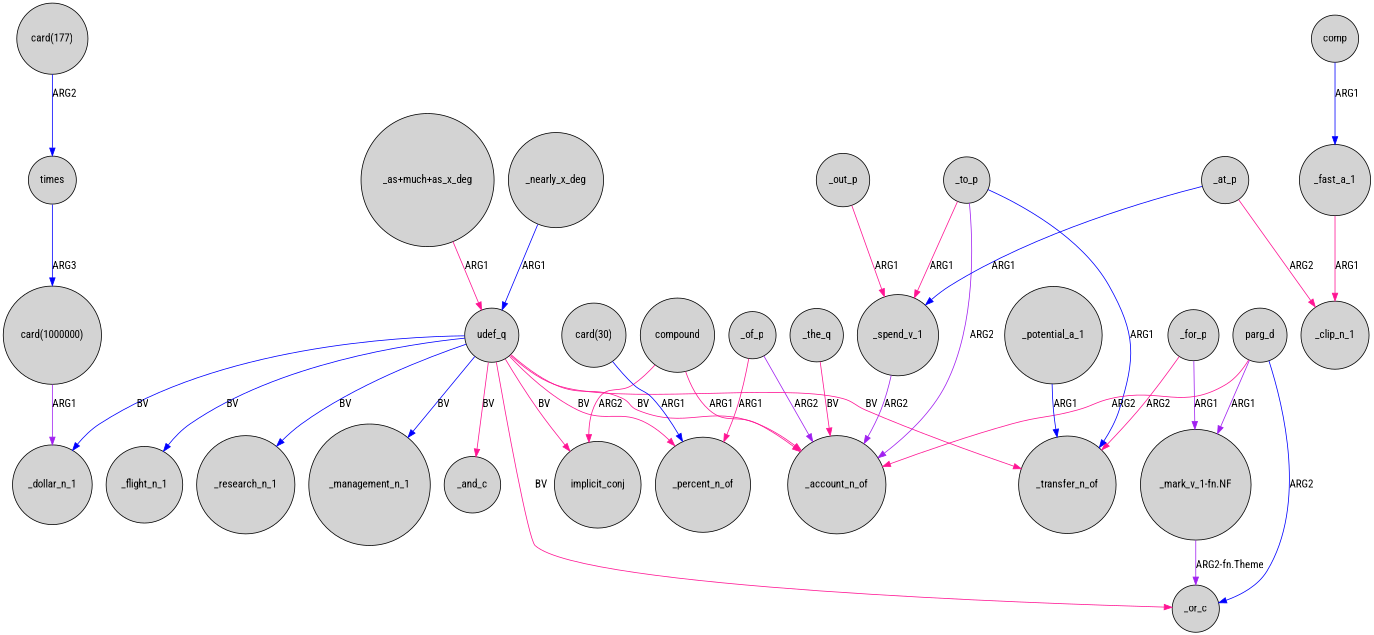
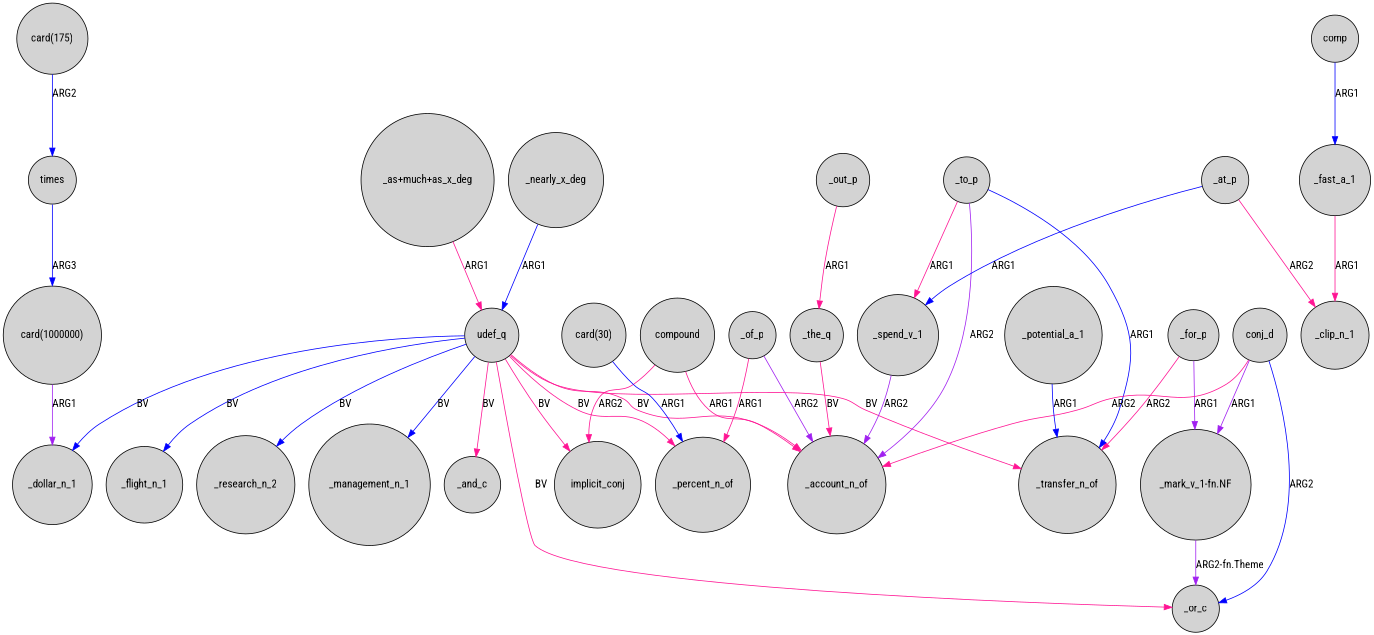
(52, 39) -> (52, 39)
(867, 247) -> (827, 253)
(1260, 335) -> (1260, 335)
(246, 485) -> (246, 485)
